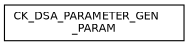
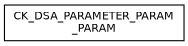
(94, 23) -> (94, 23)
